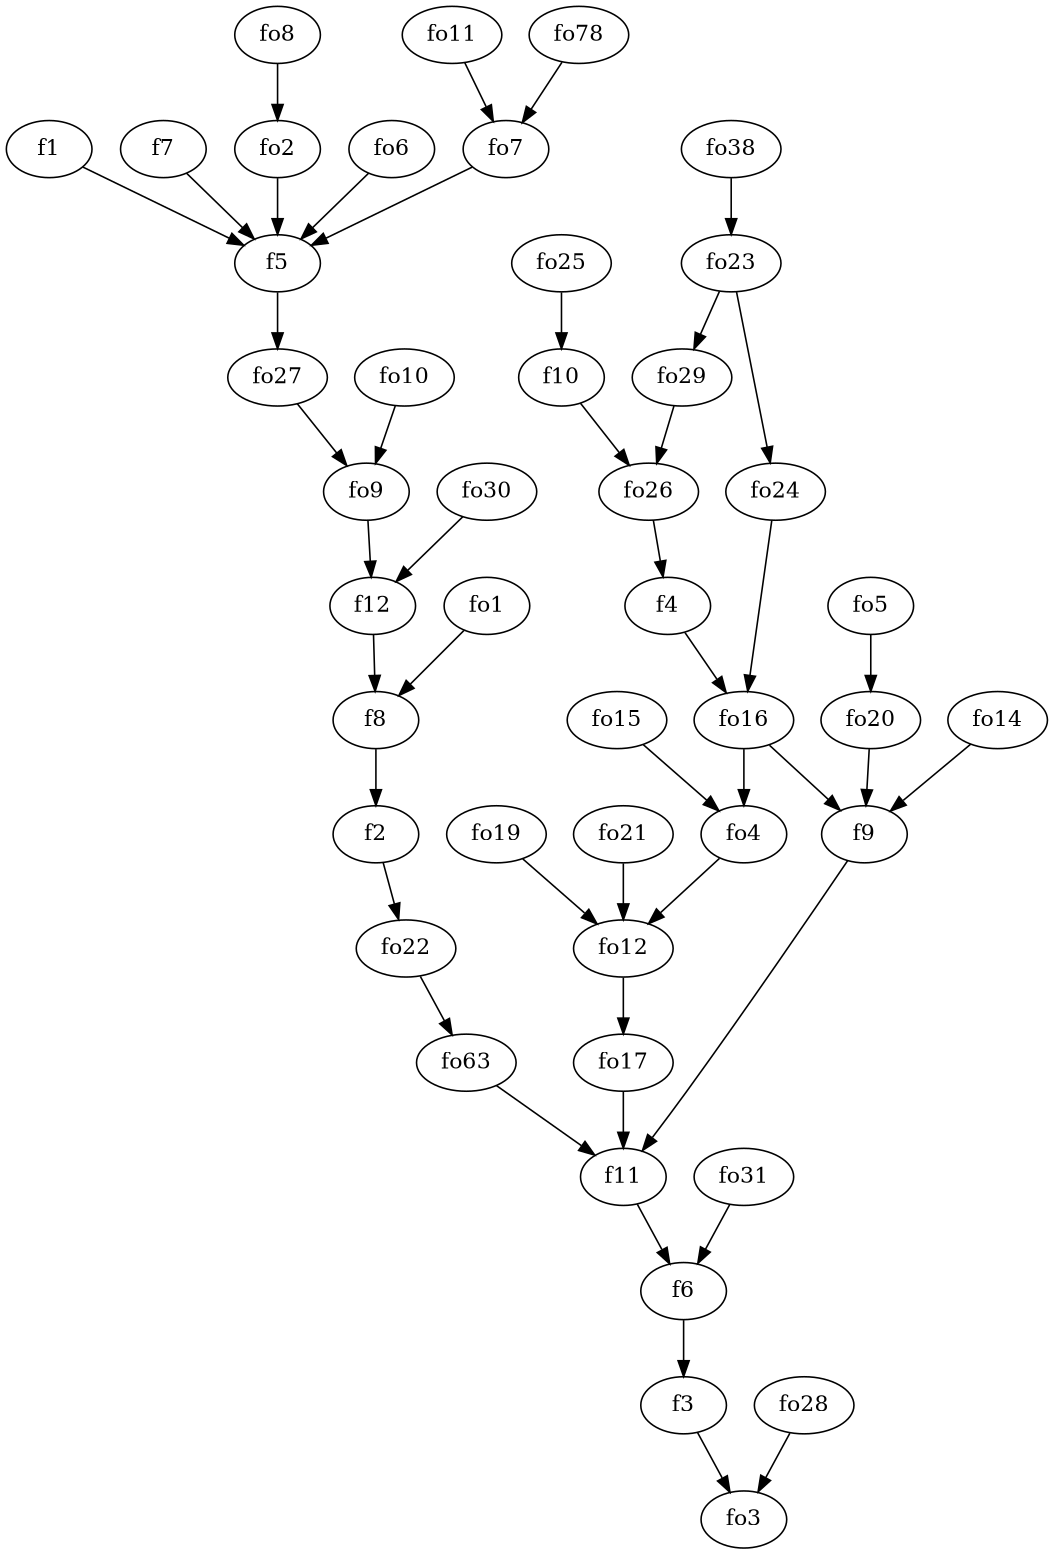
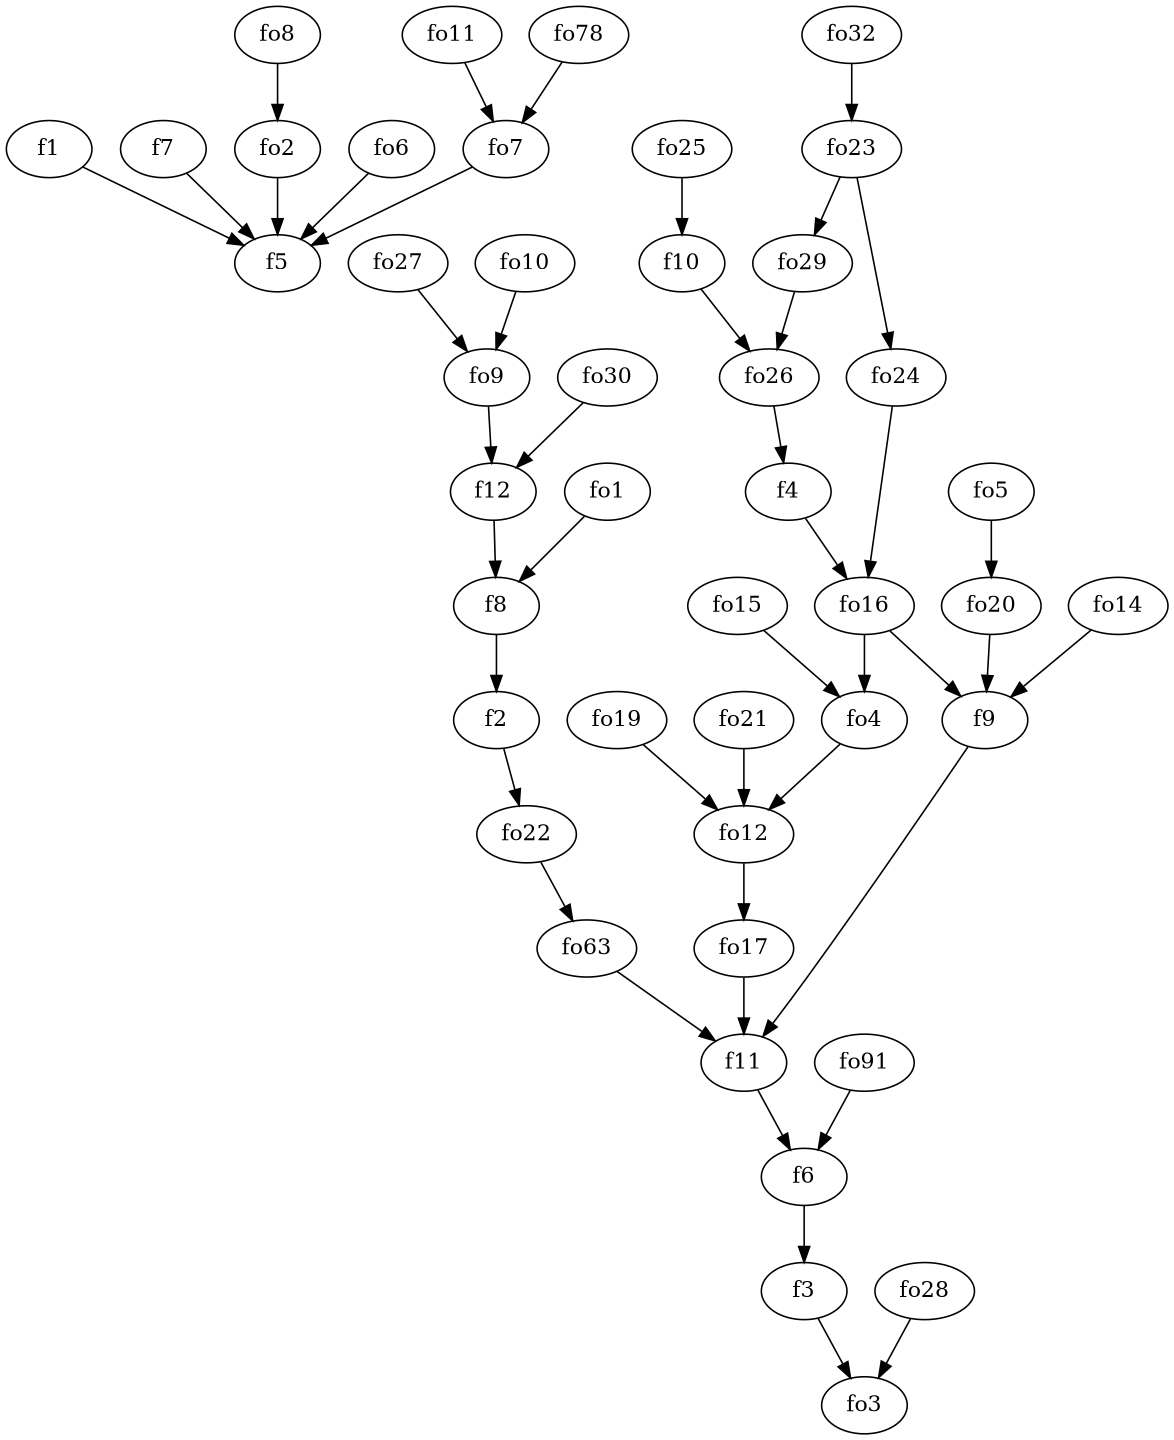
(731, 149) -> (852, 35)
(278, 313) -> none
(744, 1177) -> (864, 1063)
